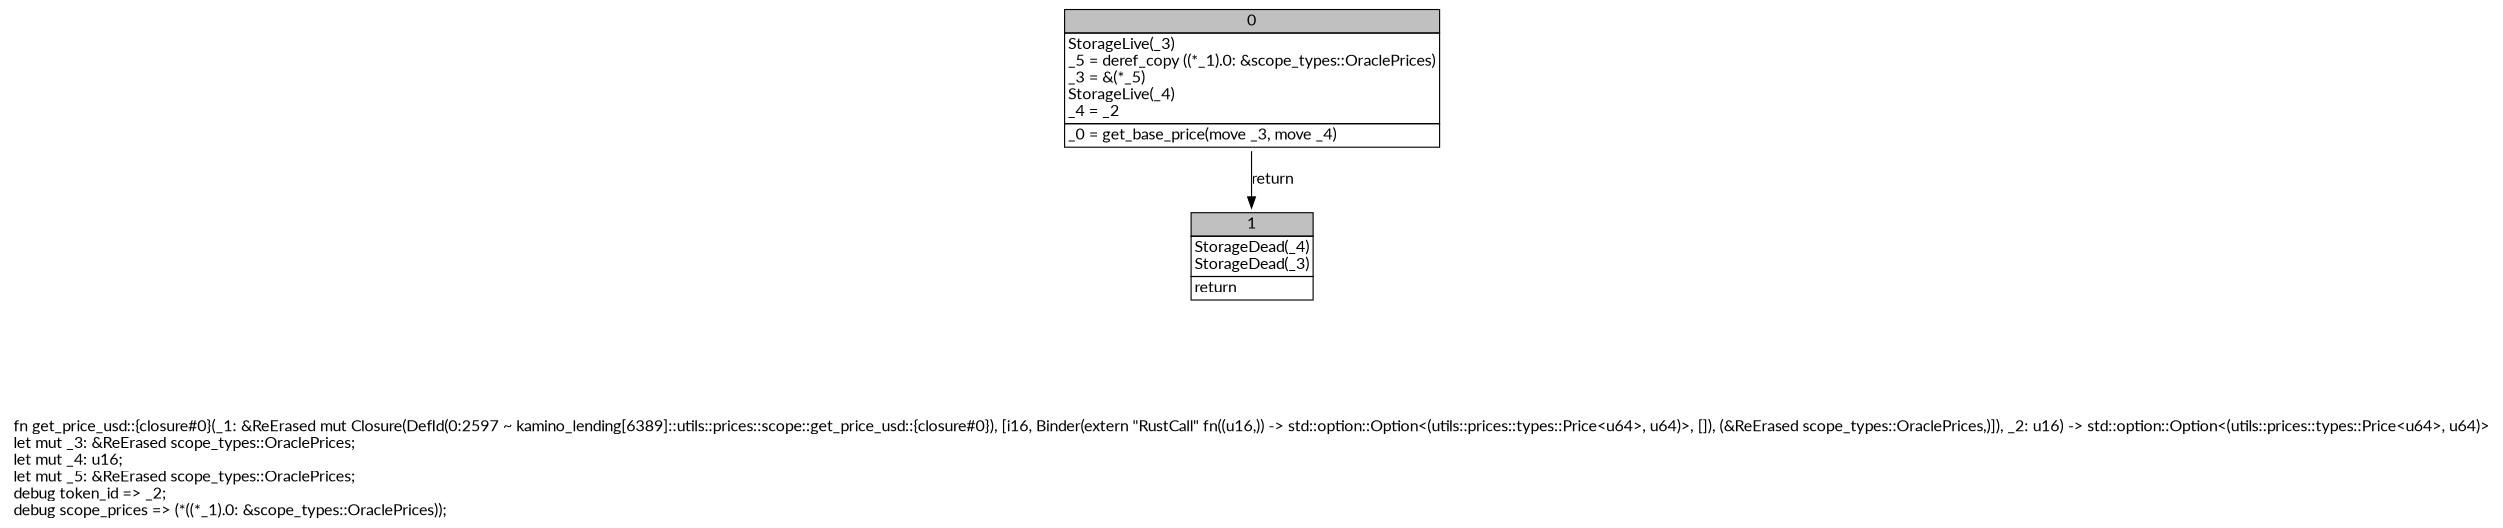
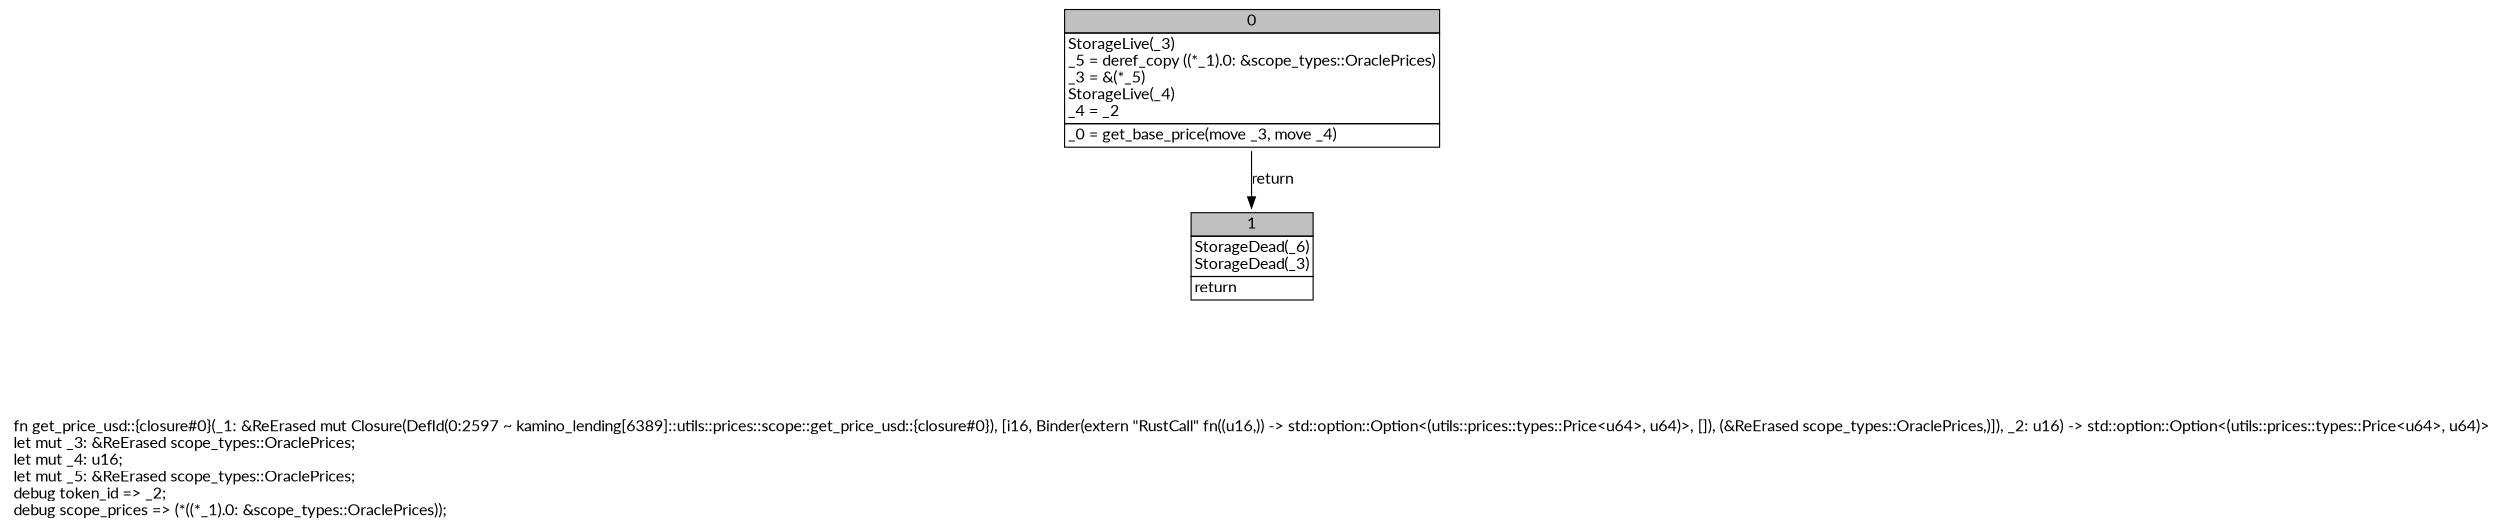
(1252, 247) -> (1252, 247)
